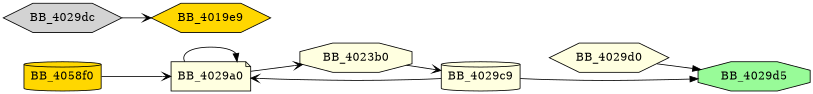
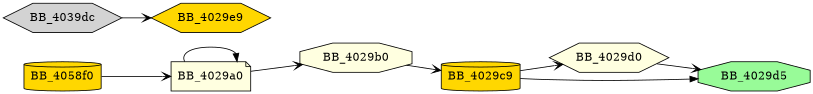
(63, 18) -> (63, 18)
(211, 18) -> (211, 18)
(356, 58) -> (356, 58)
(675, 66) -> (675, 66)
(481, 76) -> (481, 76)
(350, 80) -> (537, 68)
